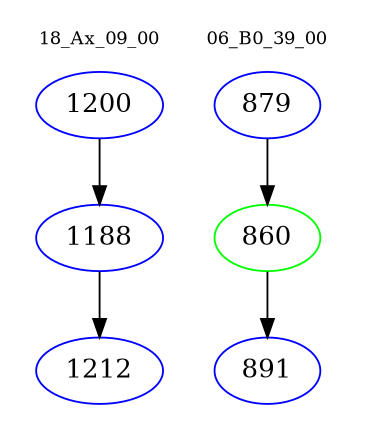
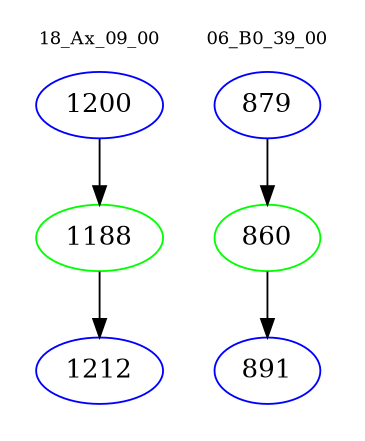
(100, 238) -> (100, 238)
